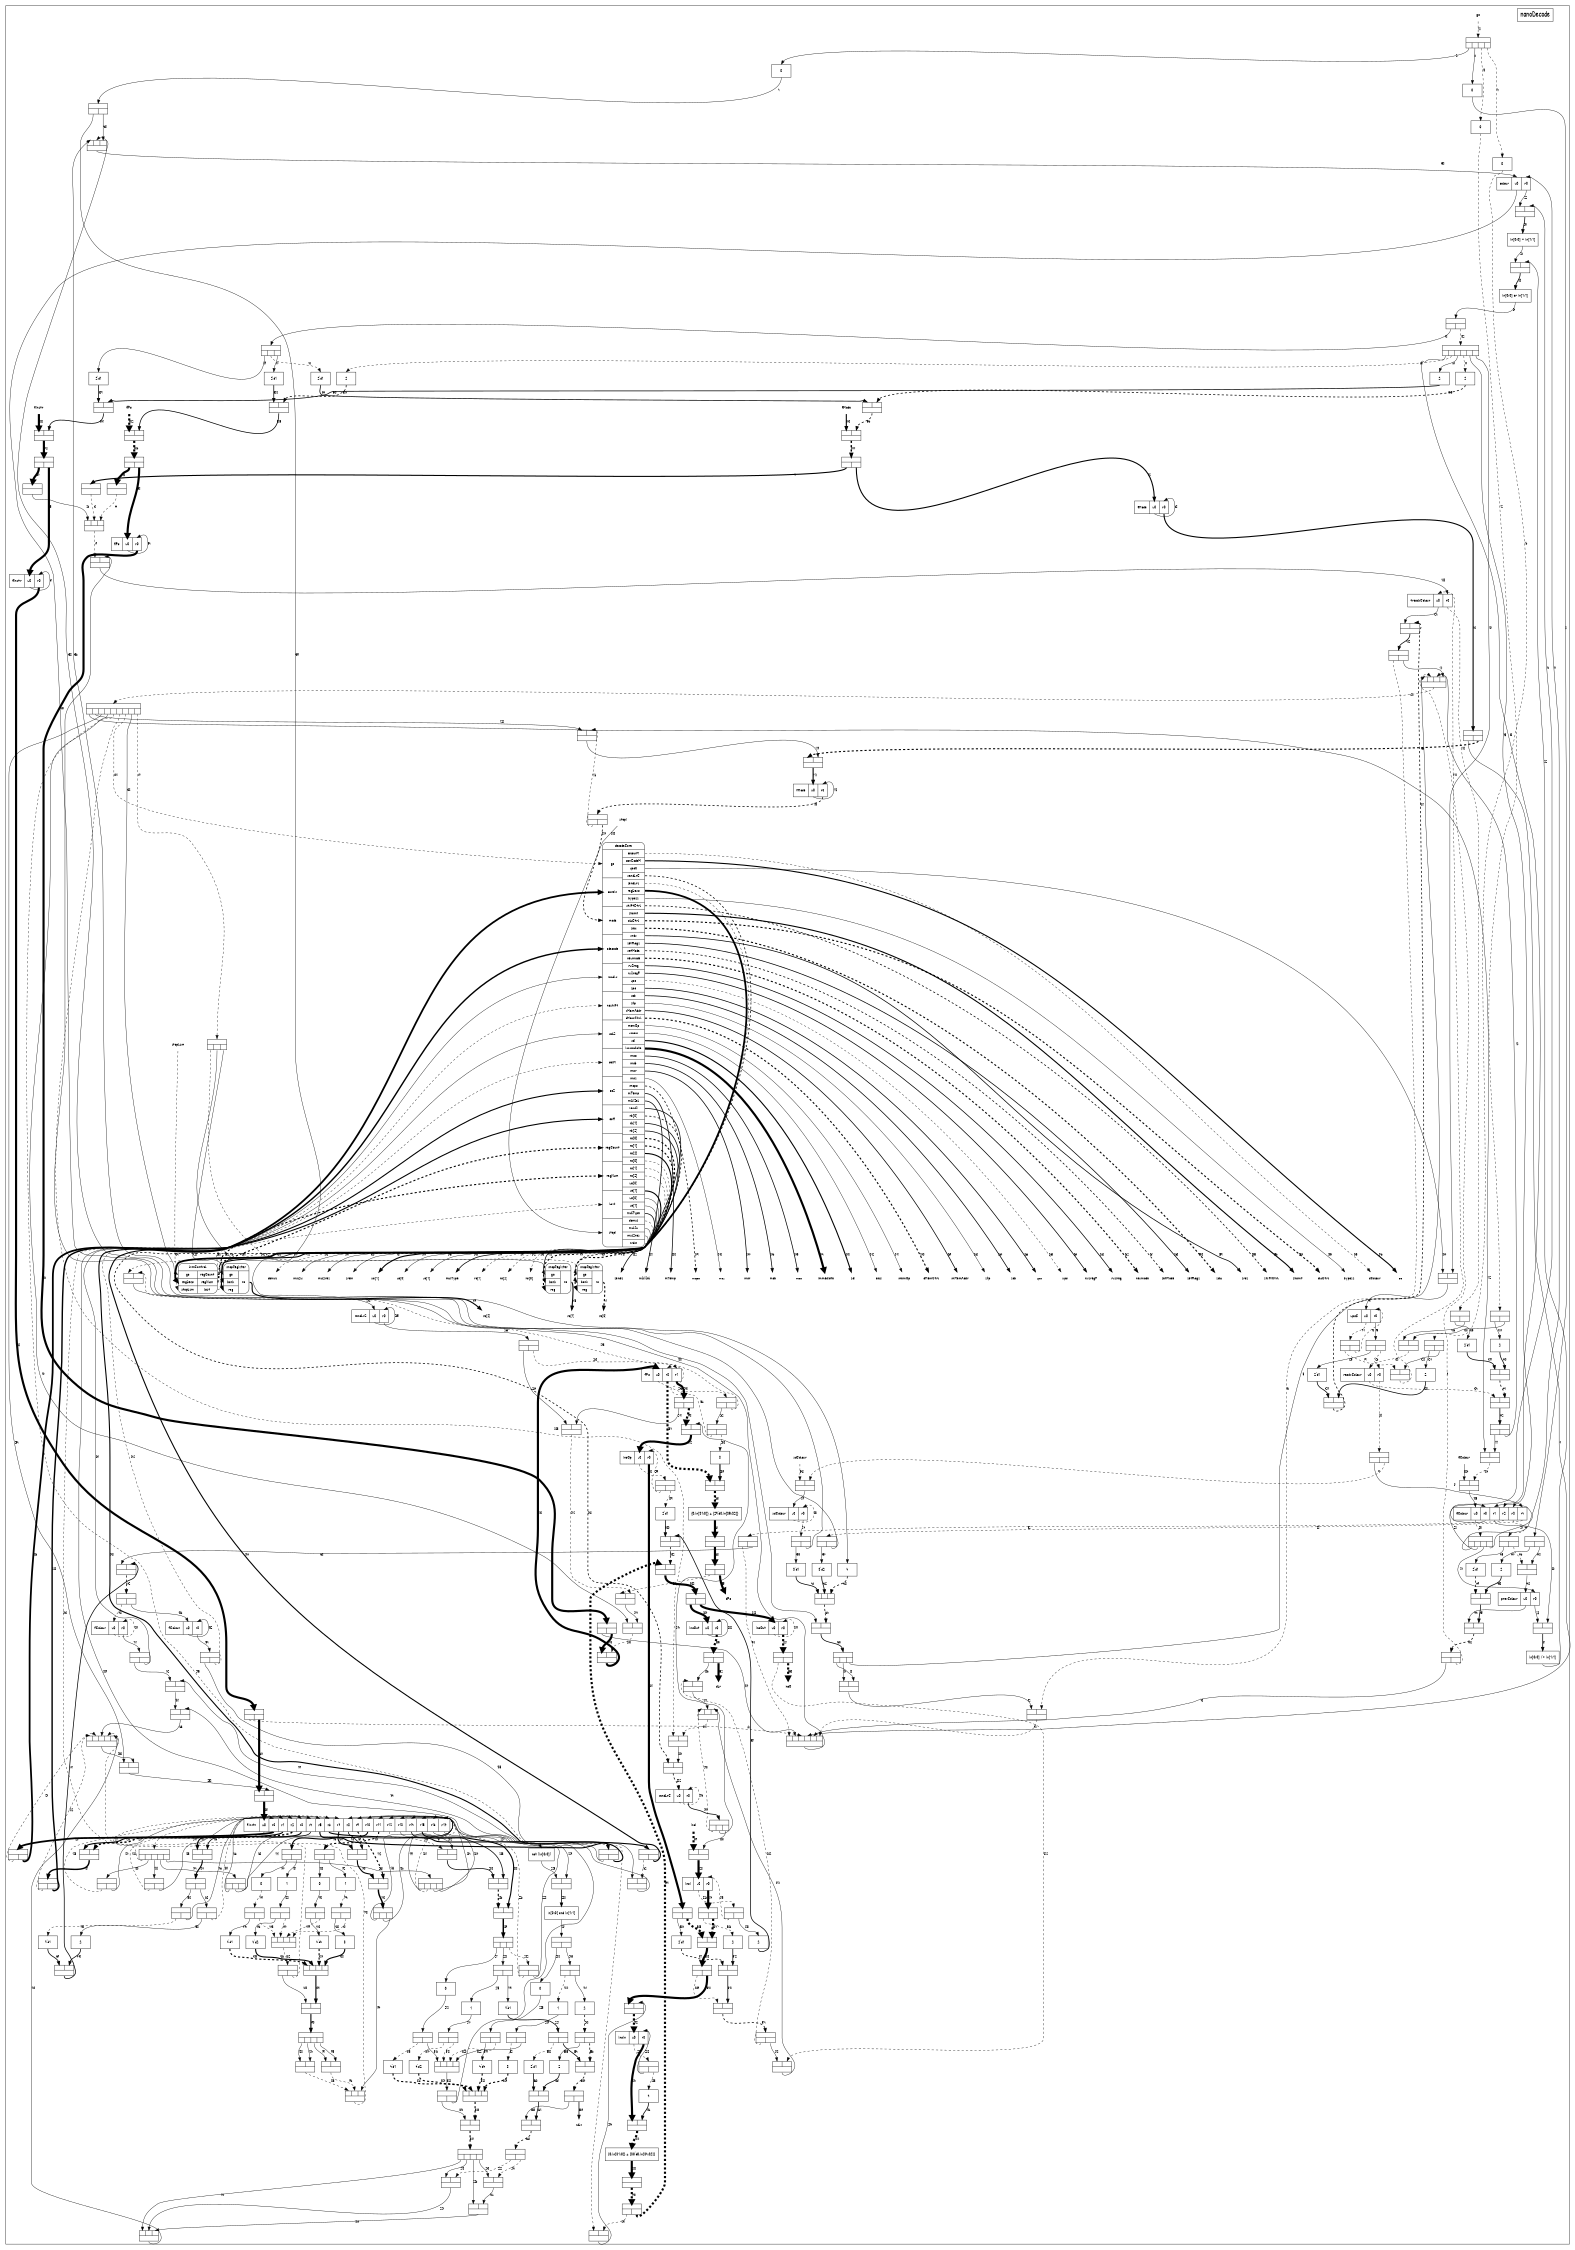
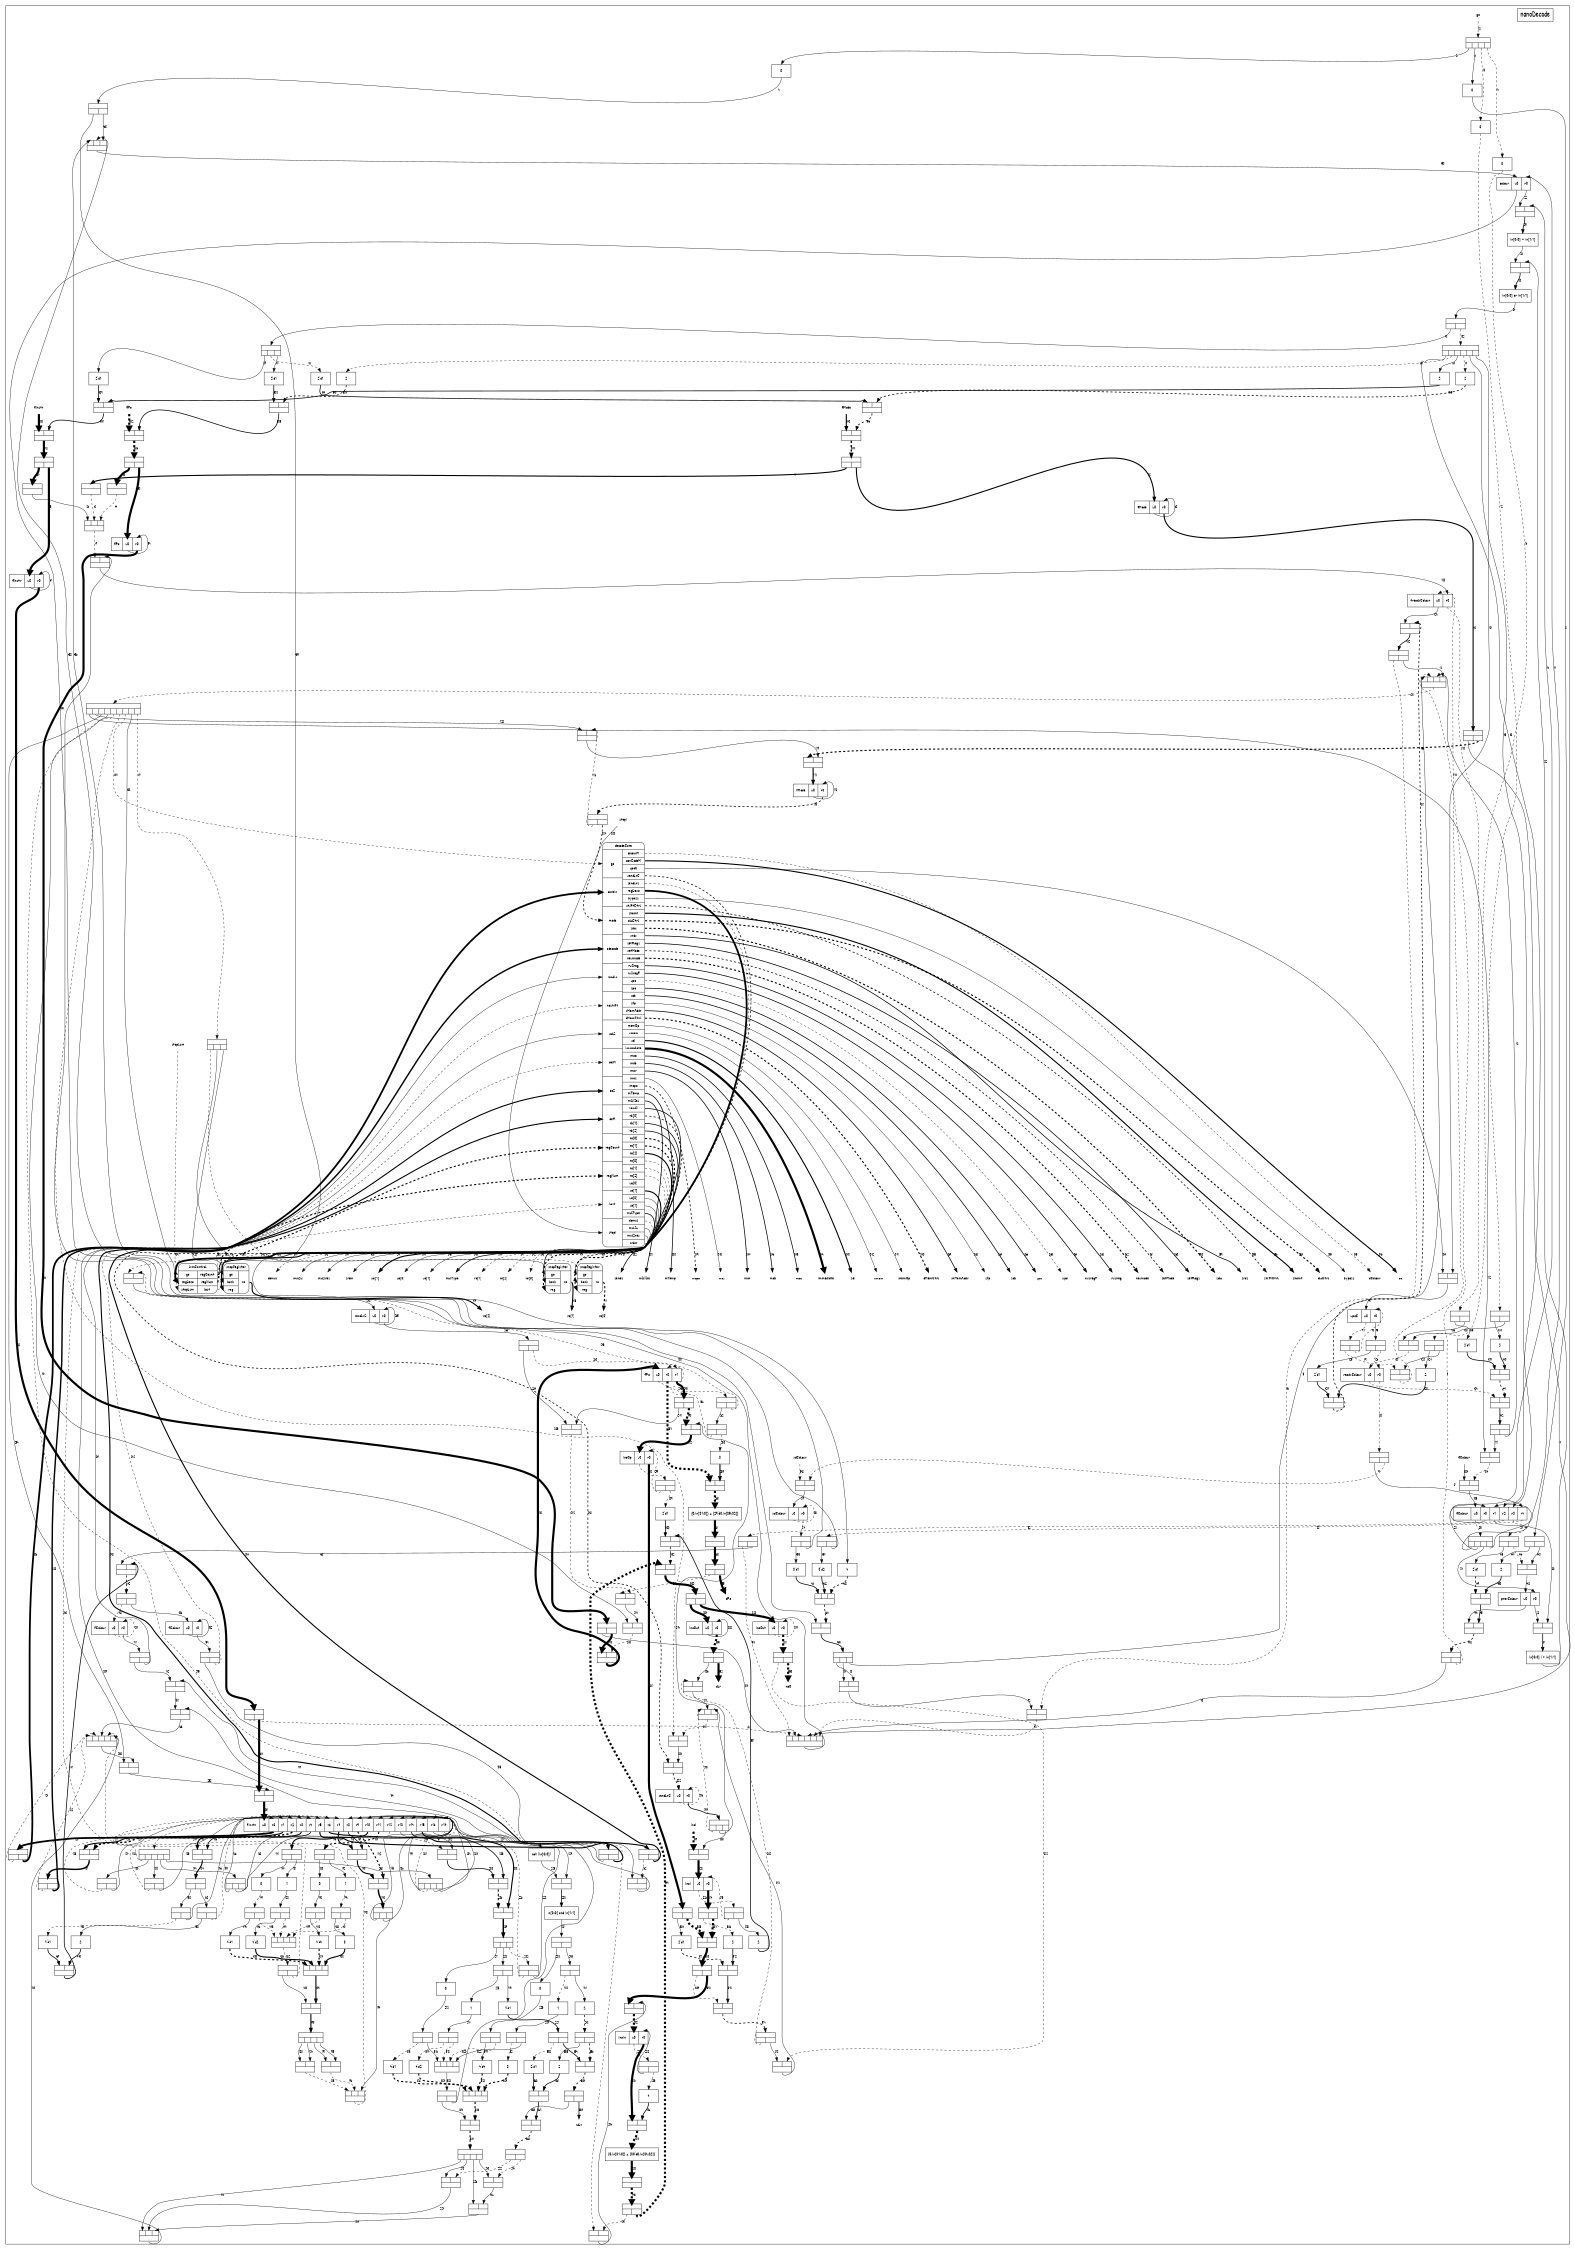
(398, 1255) -> (398, 1255)
(879, 1278) -> (879, 1278)
